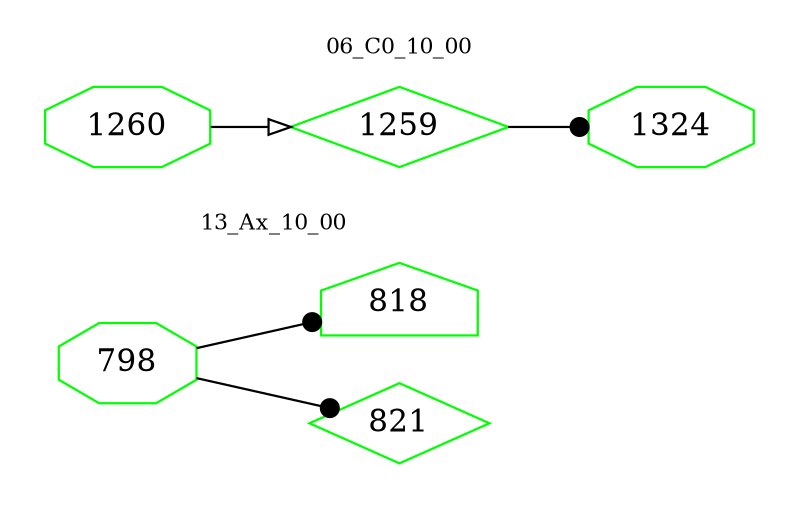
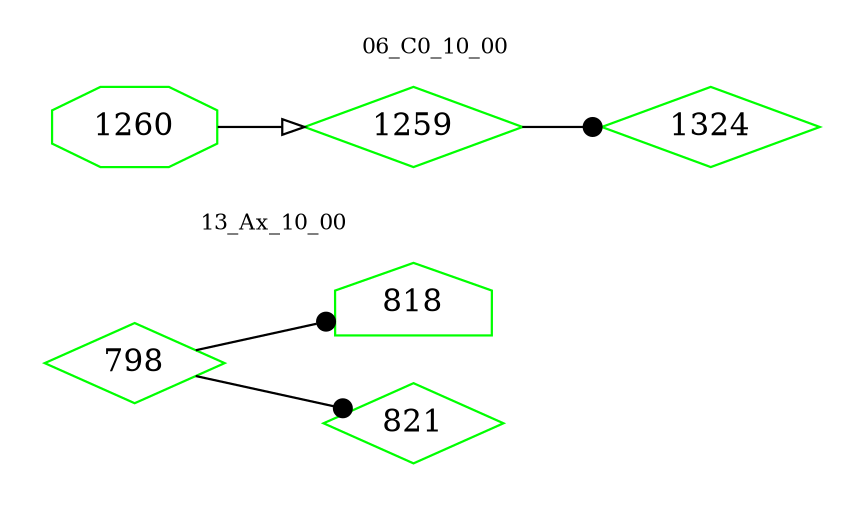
(671, 127) -> (711, 127)
(128, 363) -> (135, 363)
